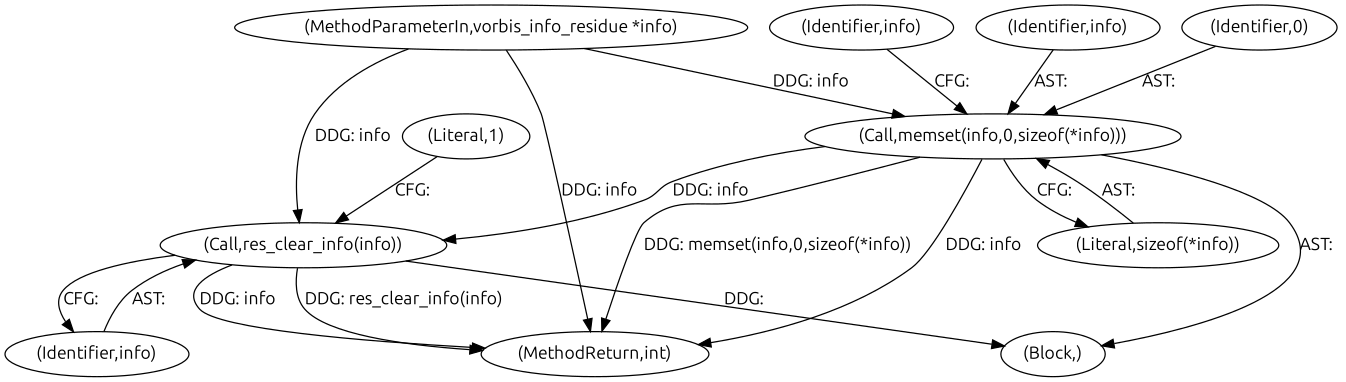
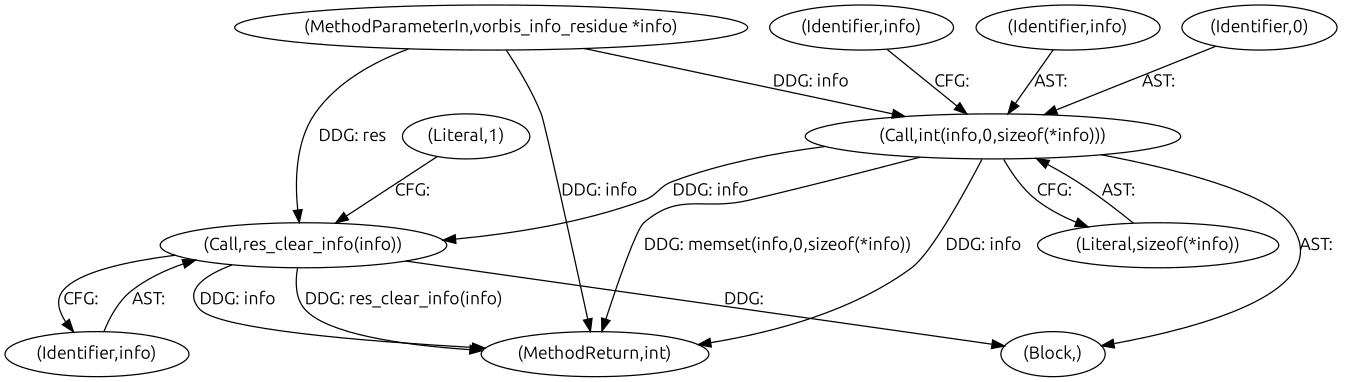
(353, 136) -> (353, 136)
(993, 136) -> (993, 136)
